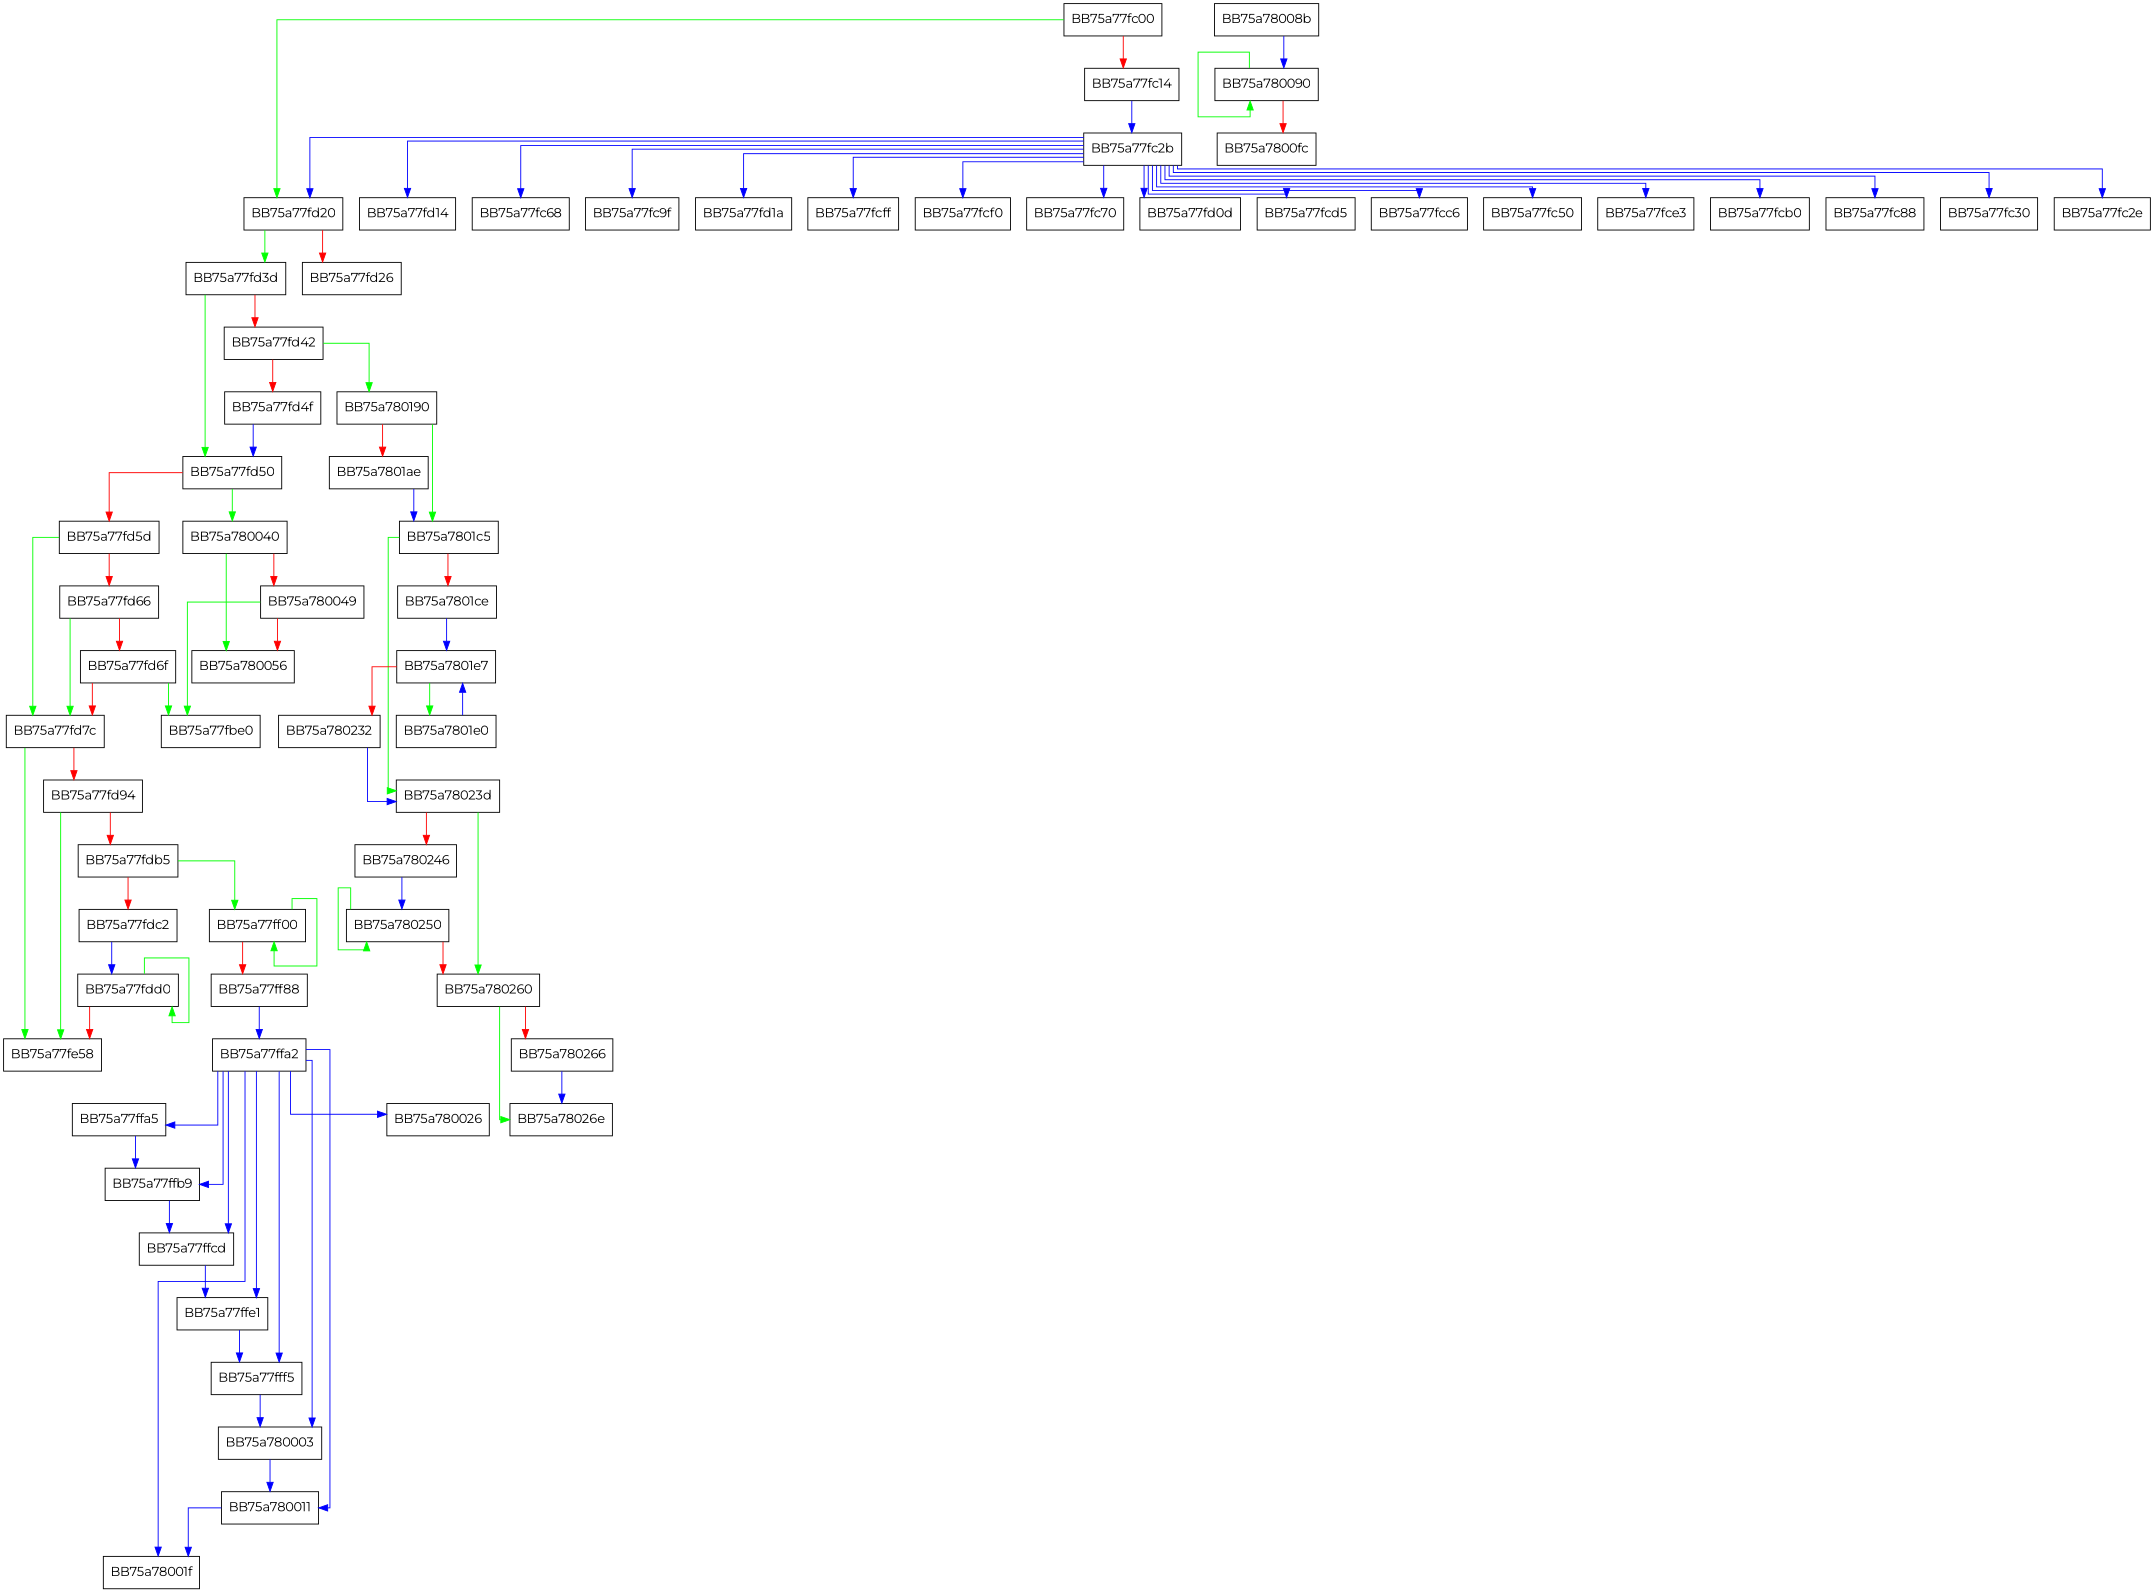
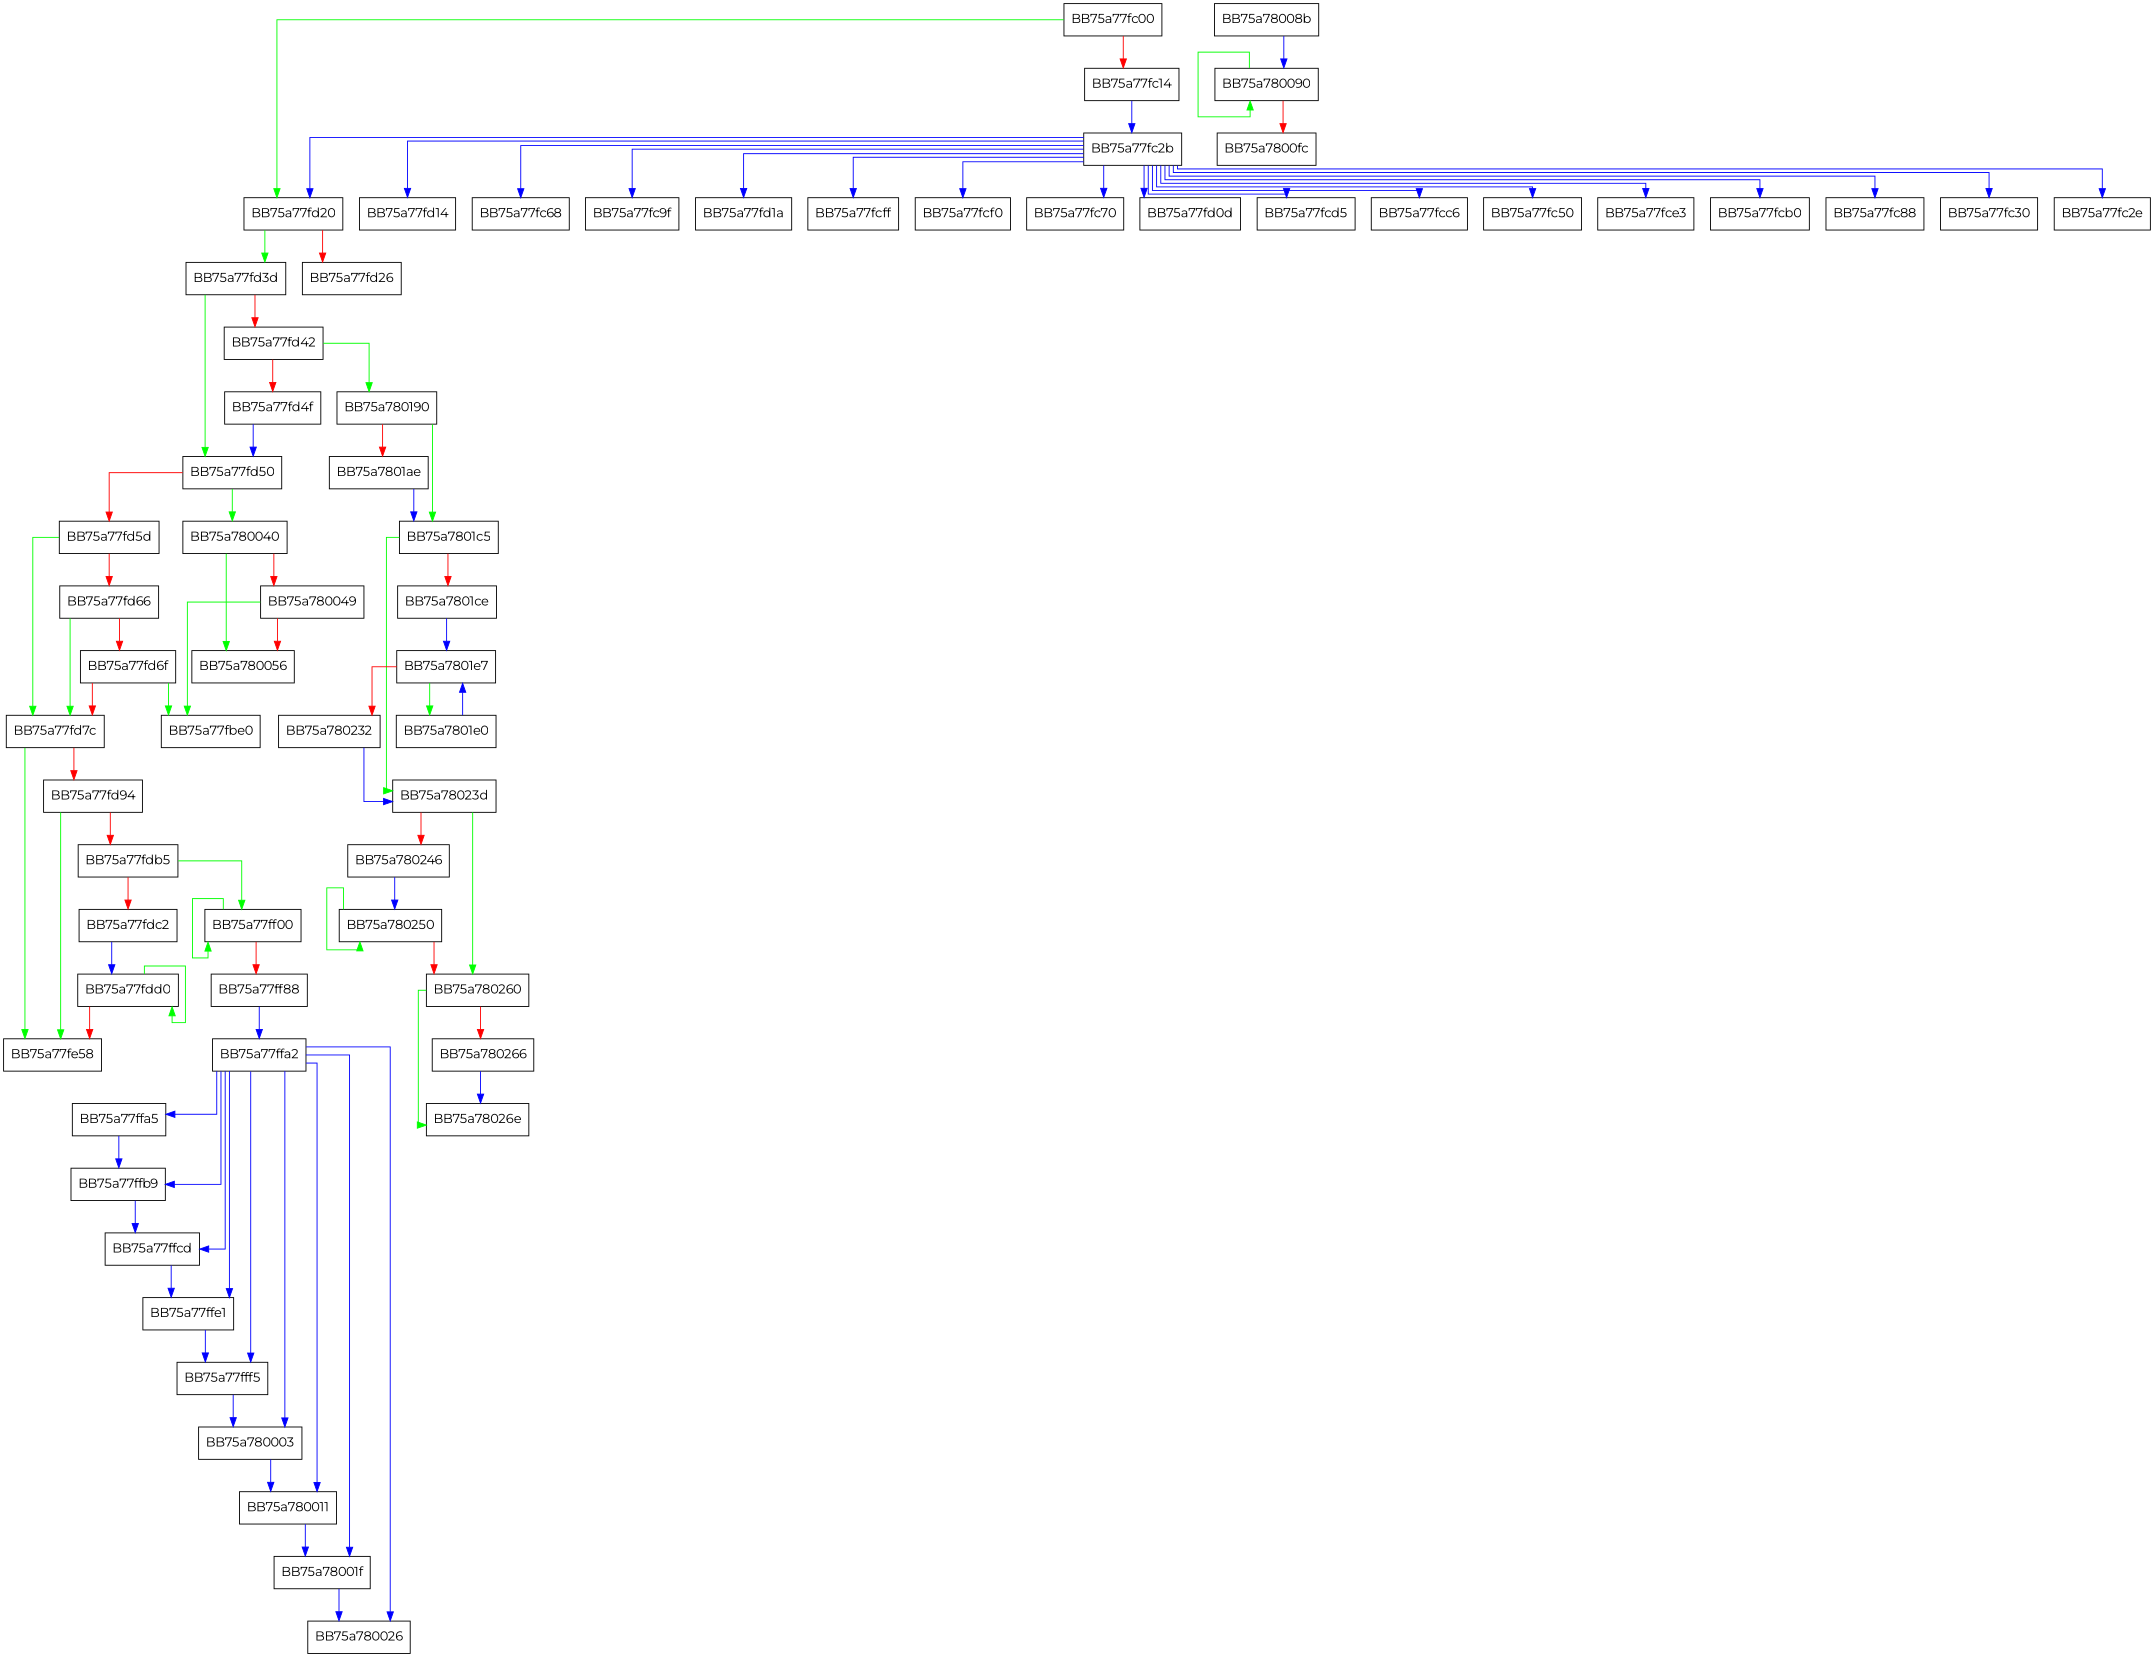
none -> (339, 1600)
